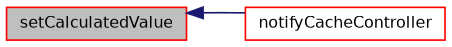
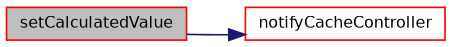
(224, 13) -> (208, 35)
